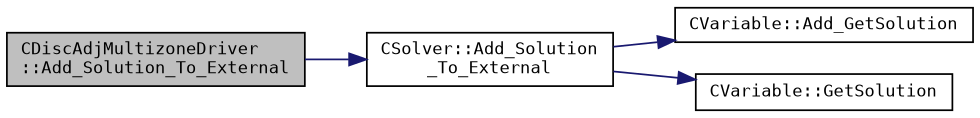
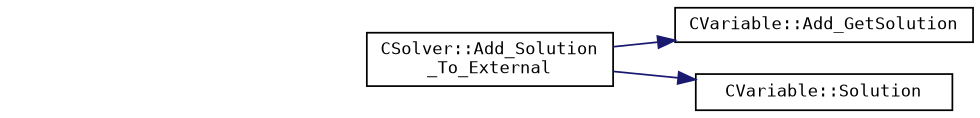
(156, 59) -> none
(824, 92) -> (824, 92)
